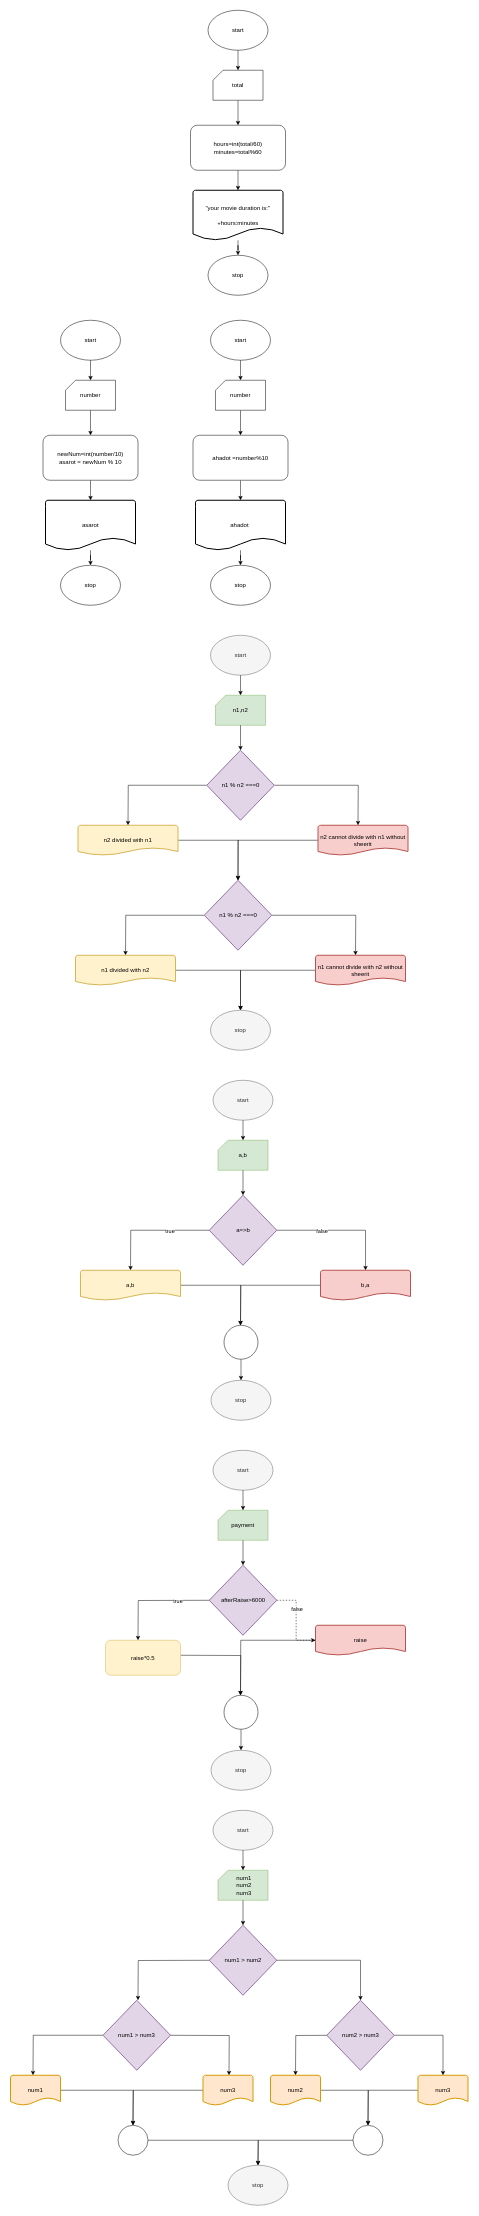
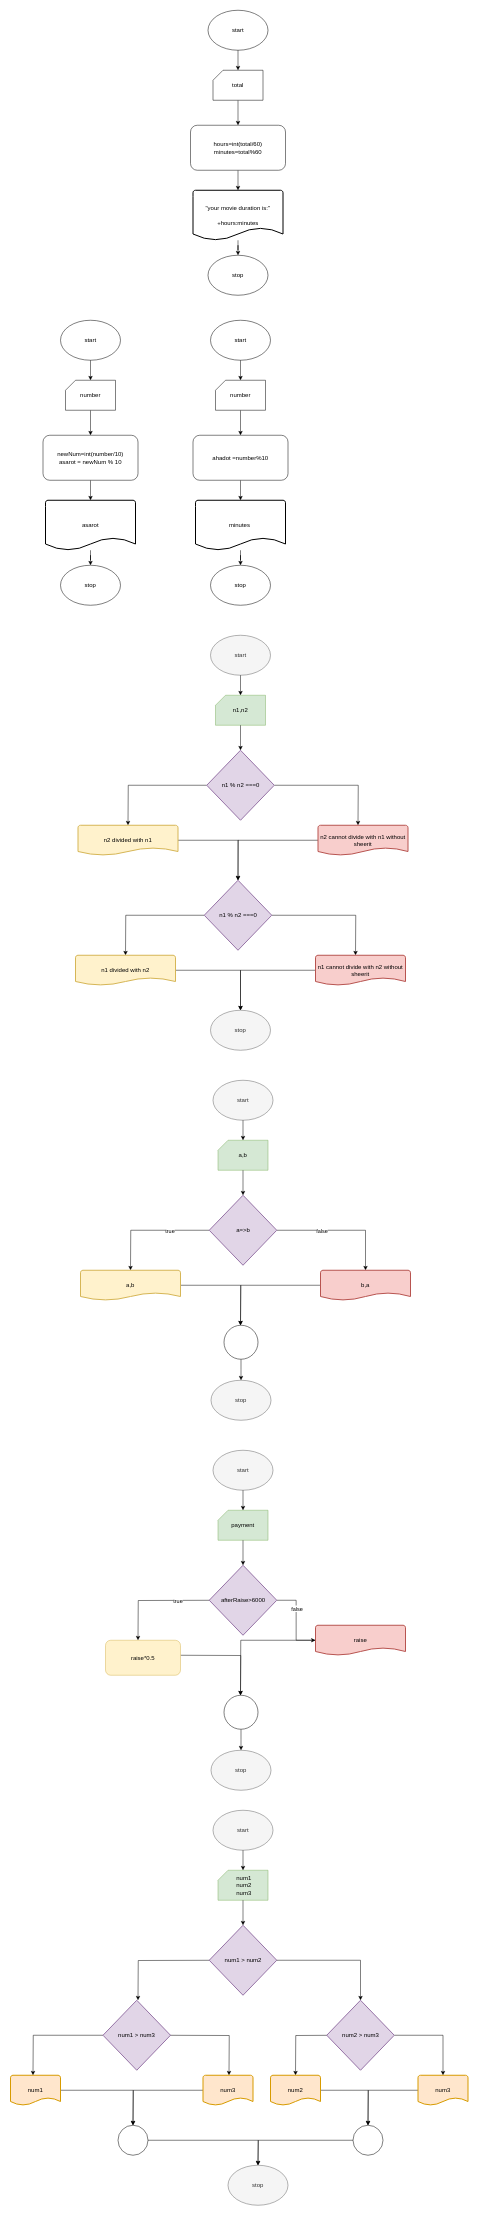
(240, 525) -> (240, 525)
(296, 1610) -> (296, 1610)
